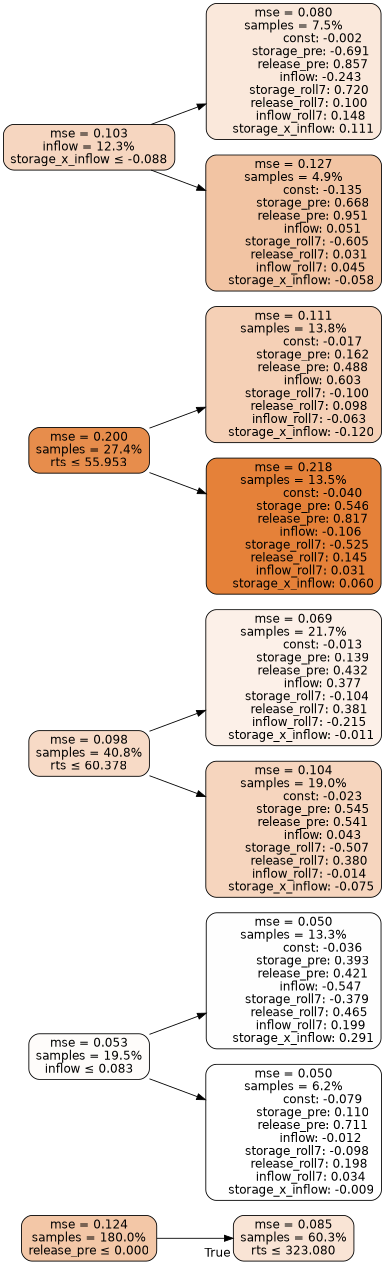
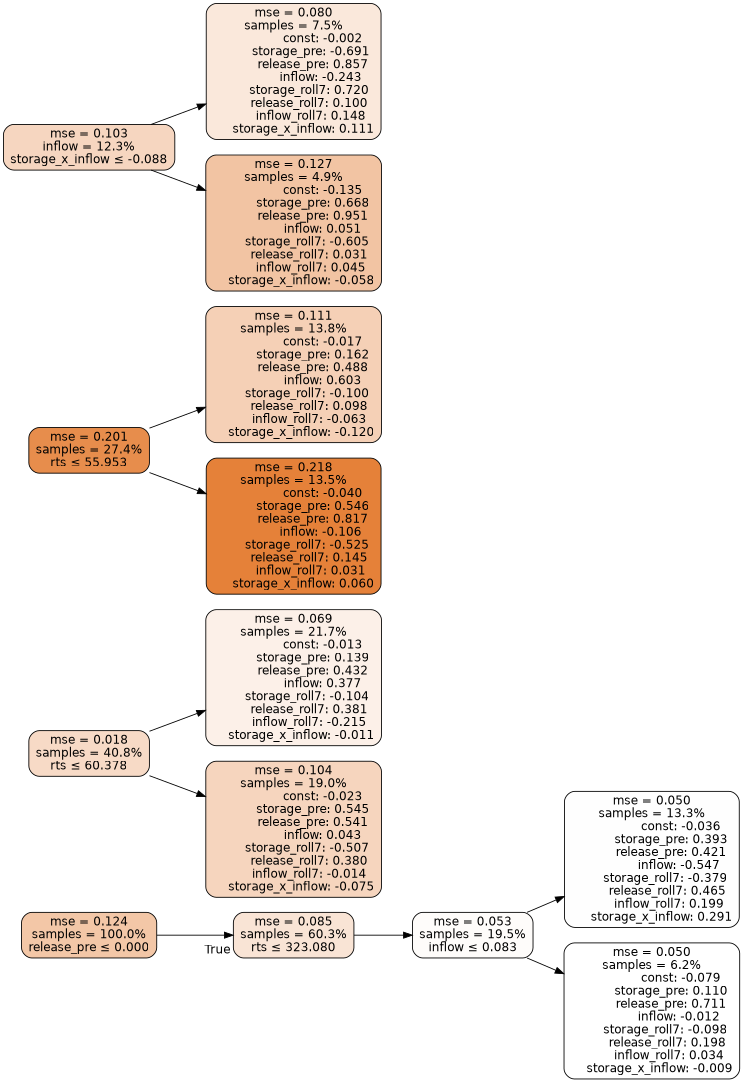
(89, 450) -> (89, 450)
(89, 753) -> (89, 753)
none -> (379, 935)
(89, 1238) -> (89, 935)
